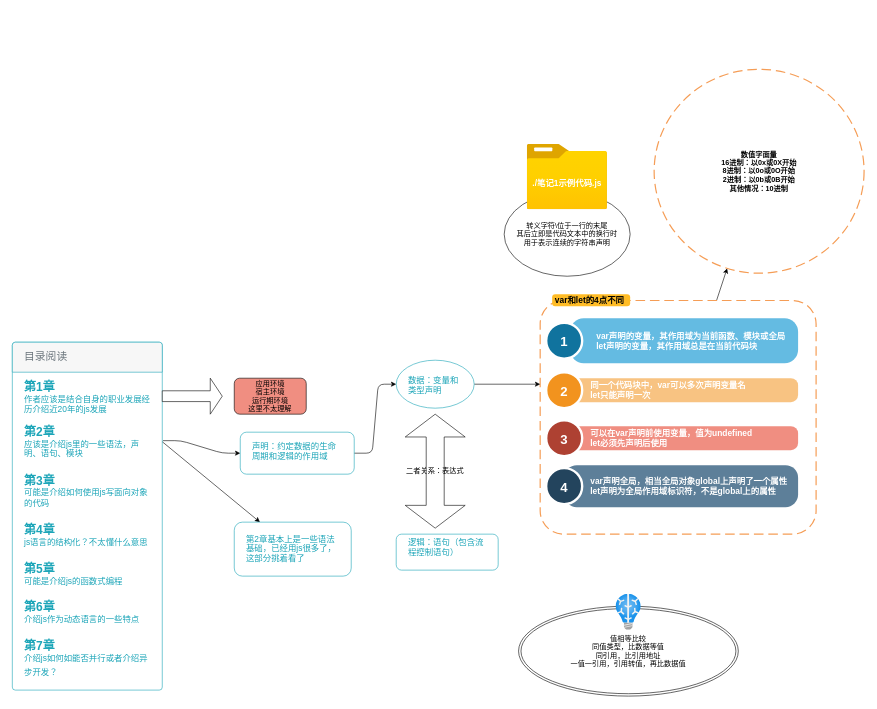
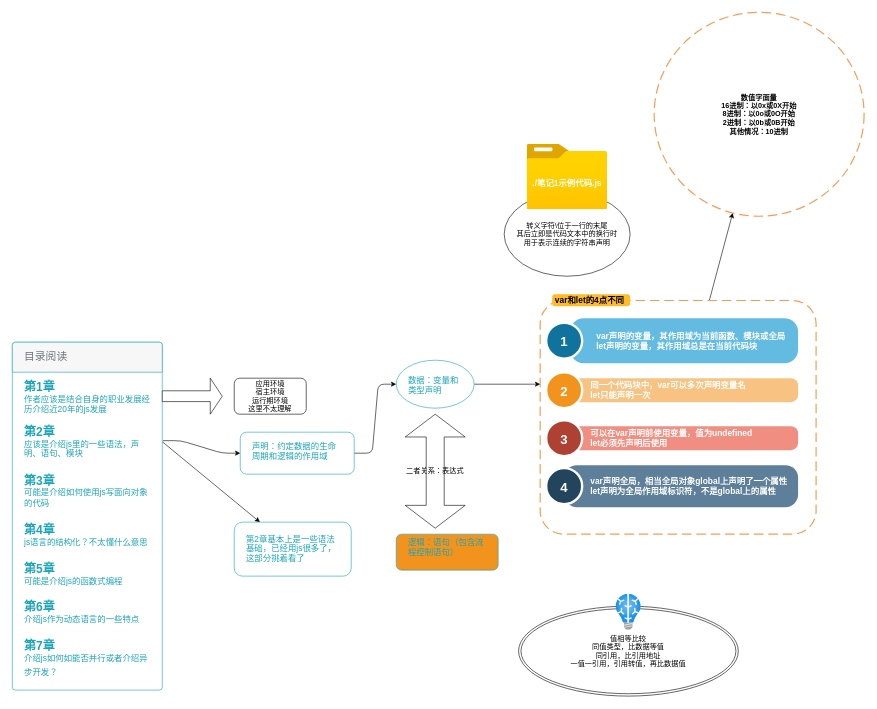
(759, 171) -> (759, 114)
(270, 396) -> (270, 396)
(447, 552) -> (447, 552)
